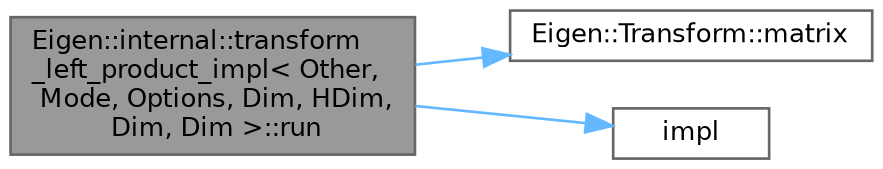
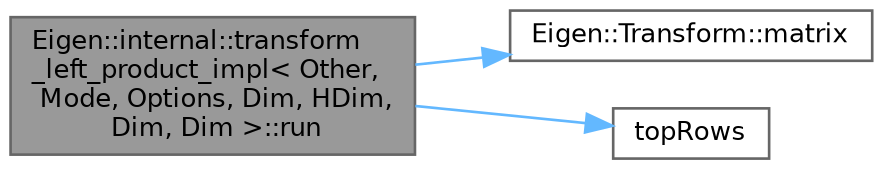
(691, 133) -> (691, 133)
